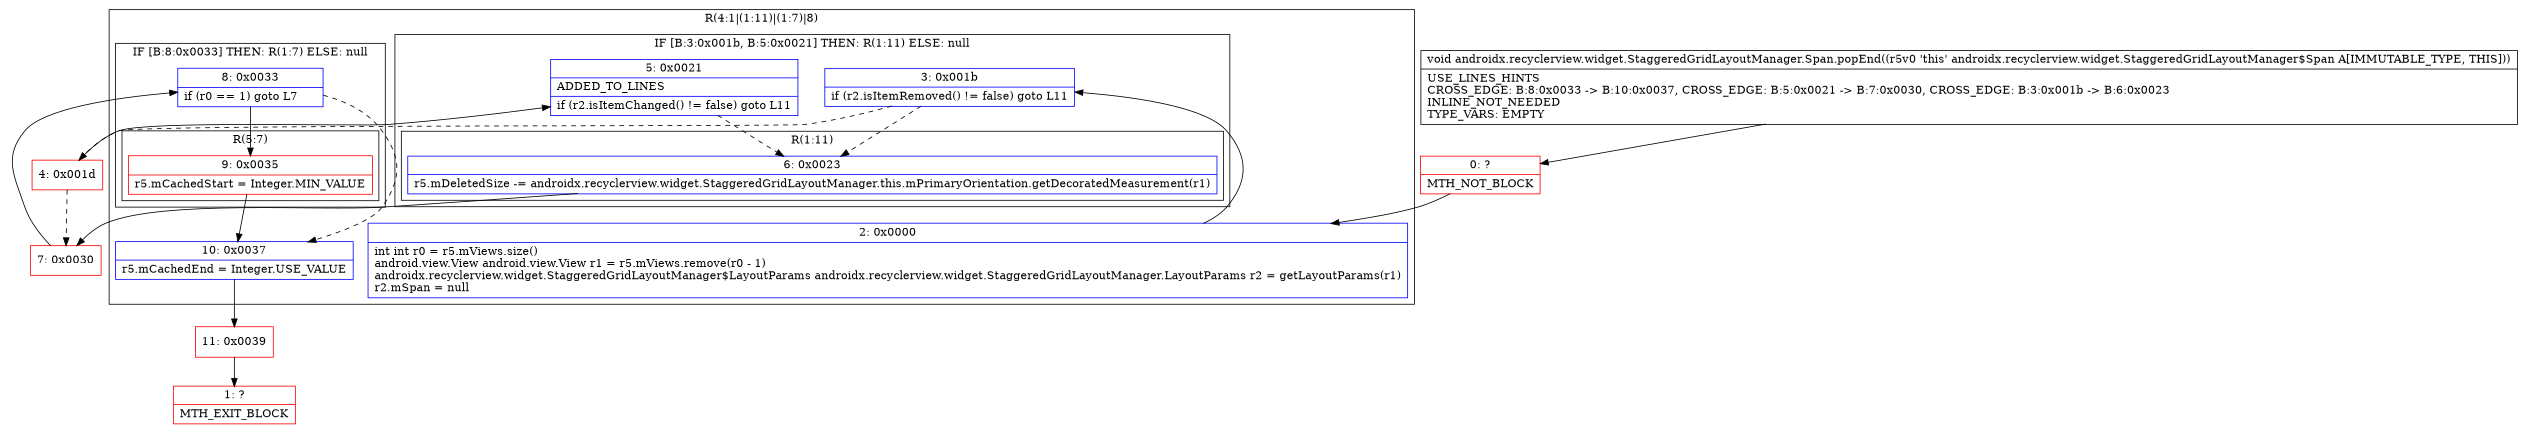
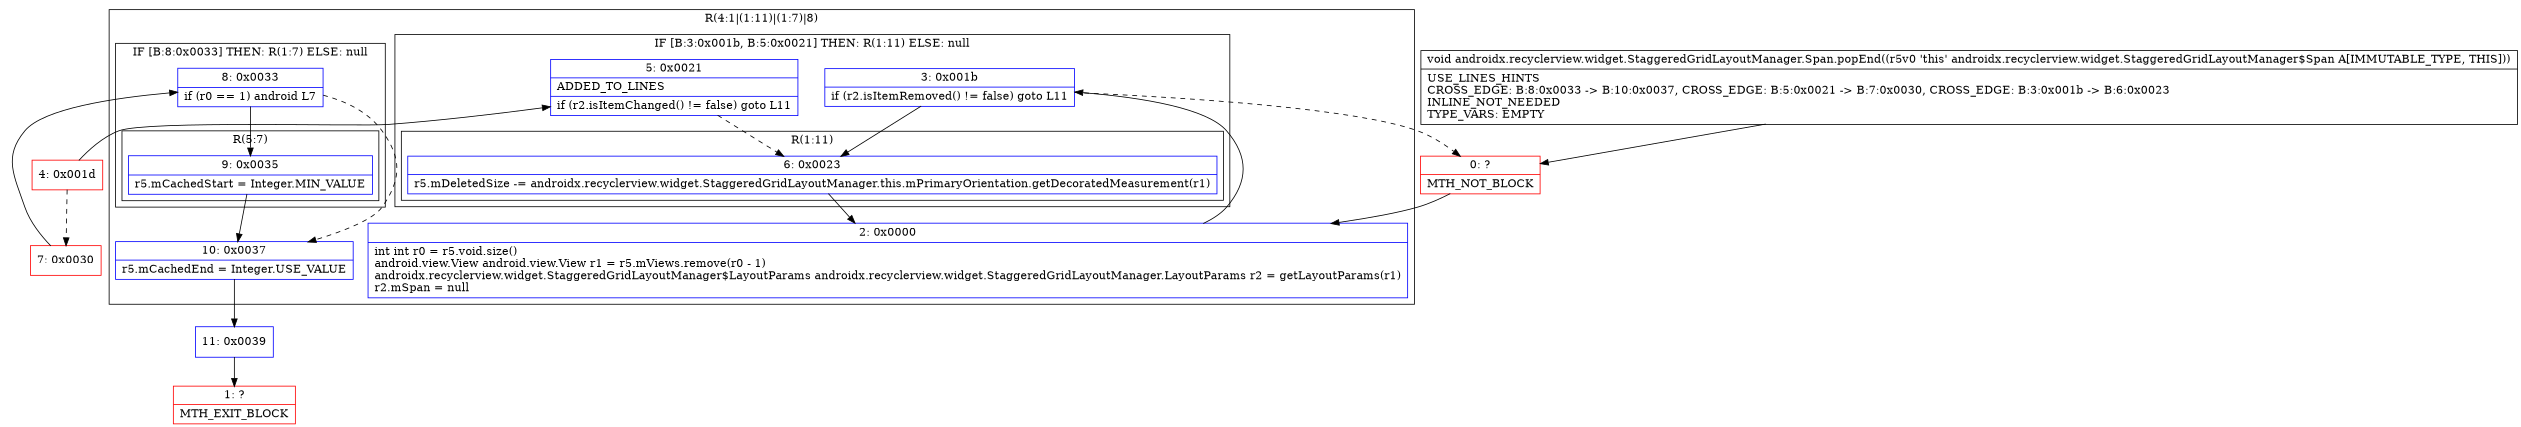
(241, 97) -> (250, 97)
(485, 126) -> (1268, 105)
(890, 126) -> (890, 126)
(250, 175) -> (250, 175)
(327, 208) -> (839, 205)
(456, 252) -> (446, 252)
(234, 342) -> (234, 342)
